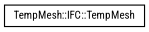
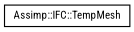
(75, 16) -> (67, 16)
